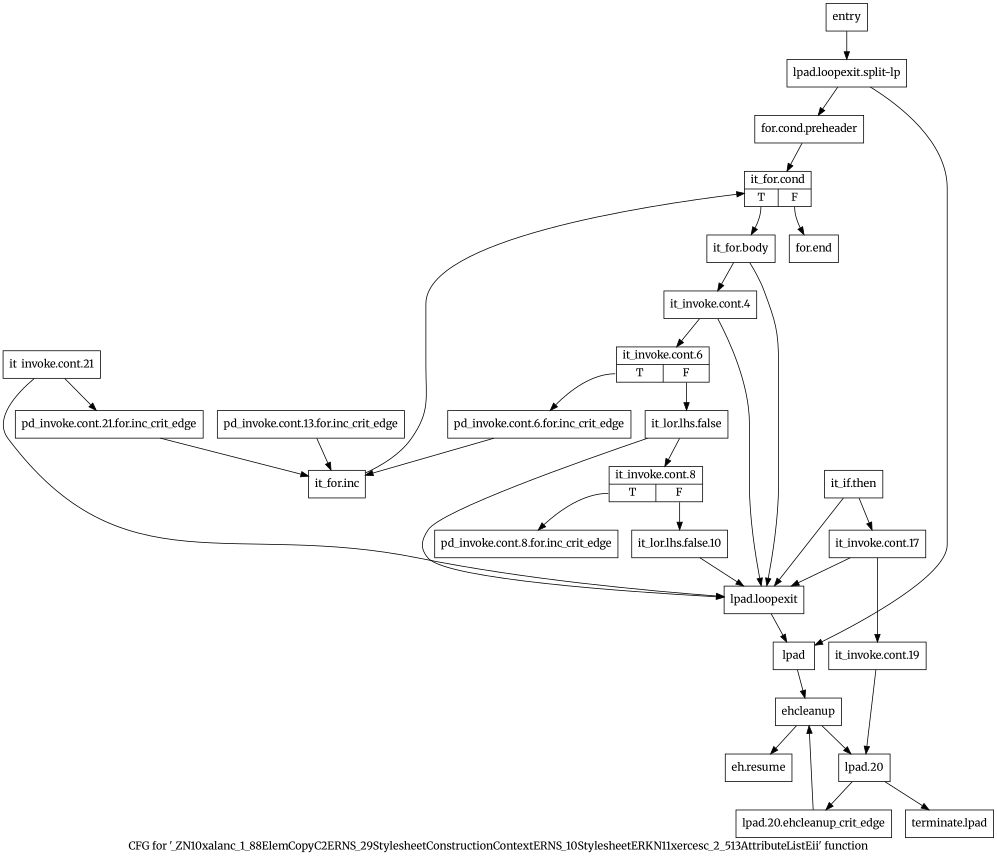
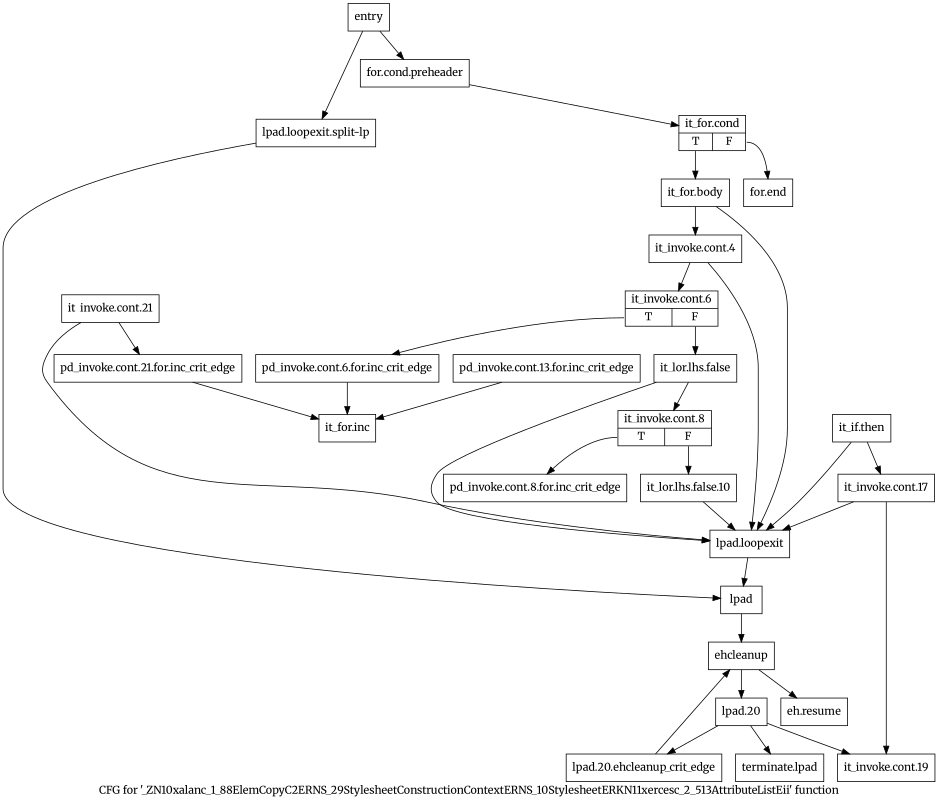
(830, 98) -> (389, 42)
(476, 255) -> none
(871, 708) -> (805, 738)
